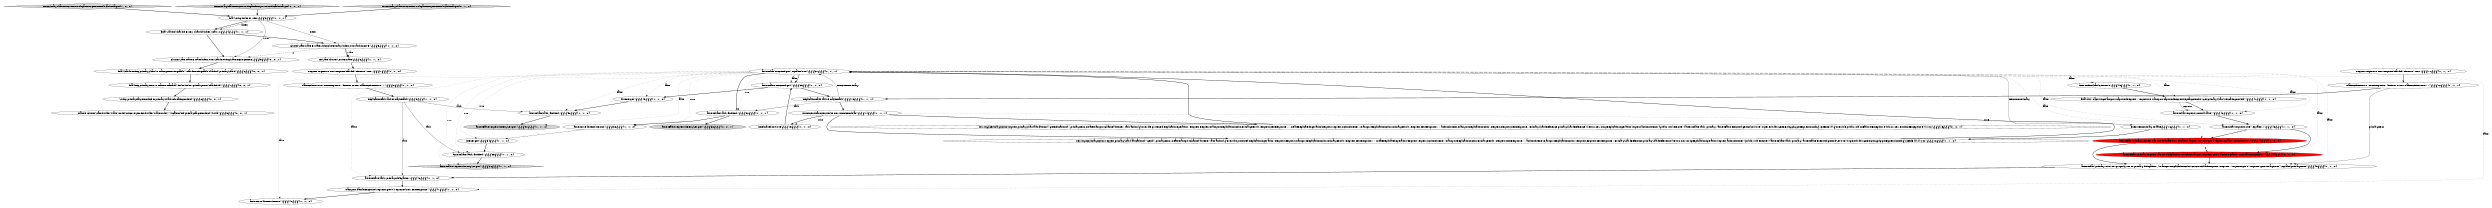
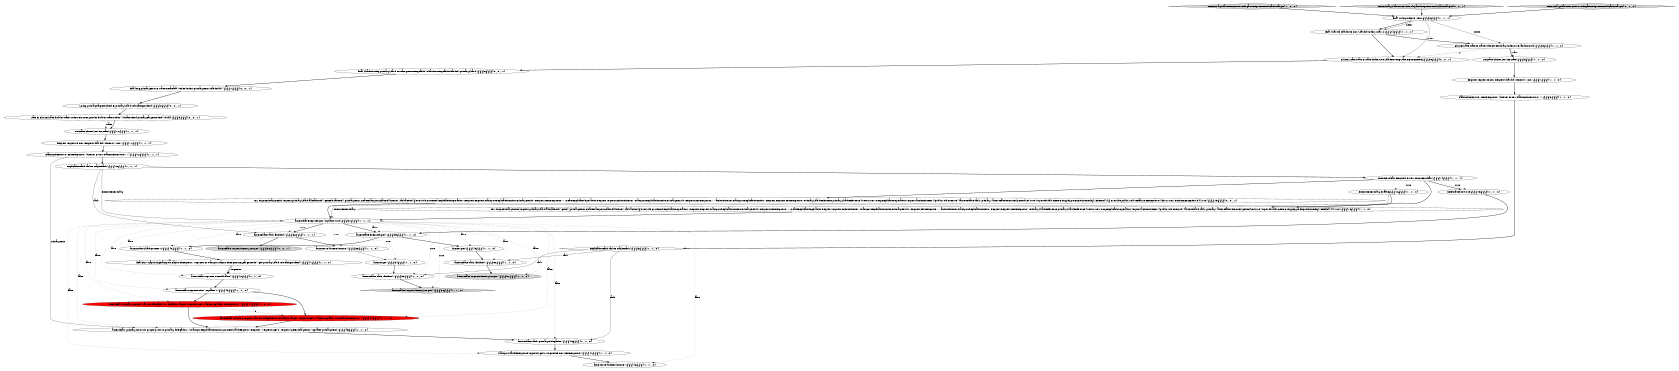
(814, 92) -> (285, 246)
(402, 99) -> (625, 249)
none -> (107, 131)
